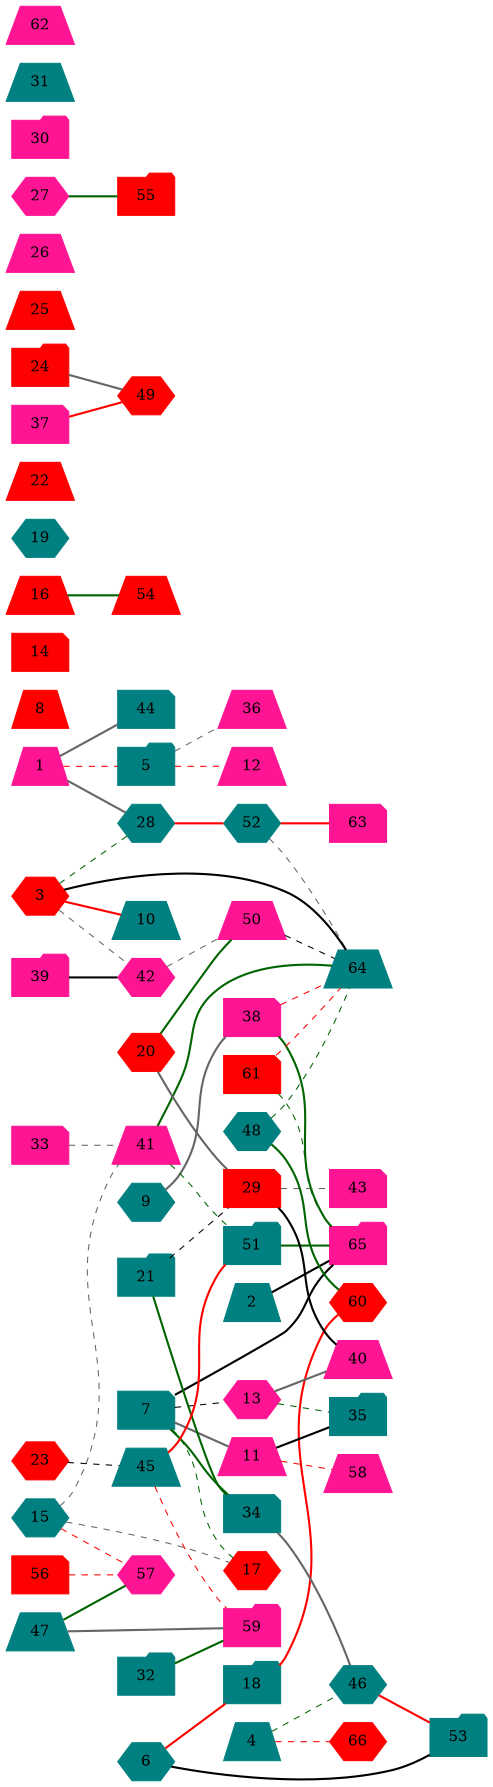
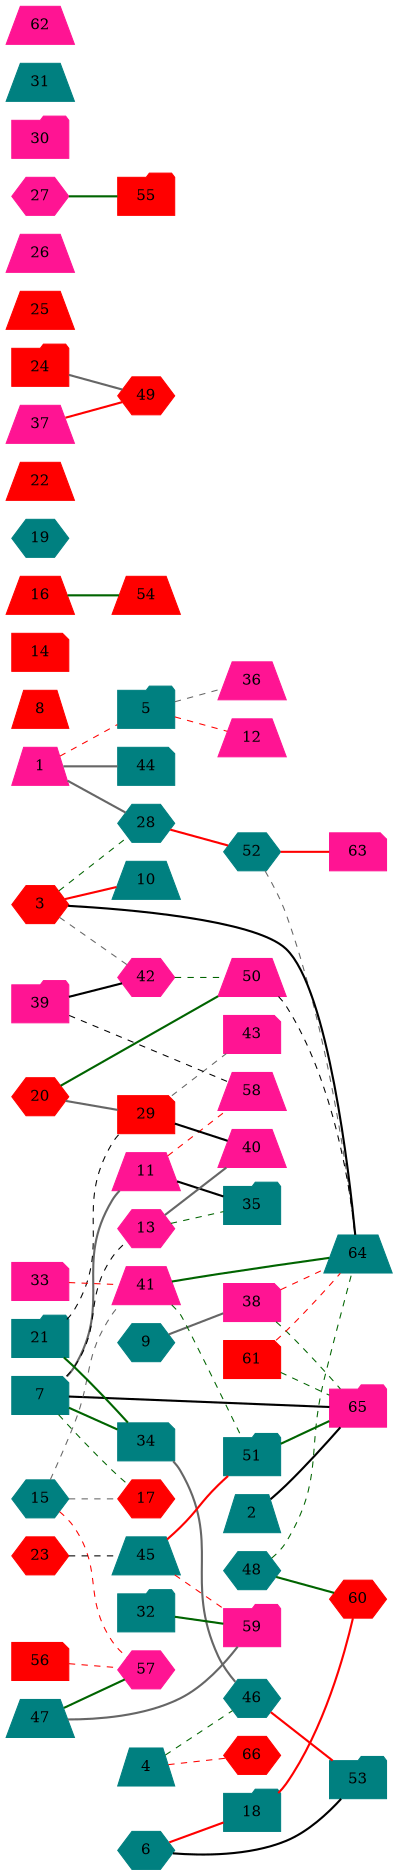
(40, 424) -> (40, 424)
(192, 953) -> (200, 977)
none -> (149, 1049)
(305, 1127) -> (309, 1355)
(94, 1145) -> (107, 1284)
